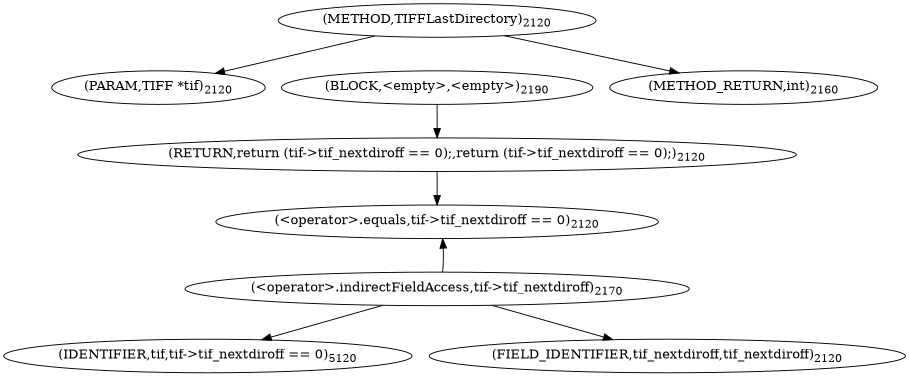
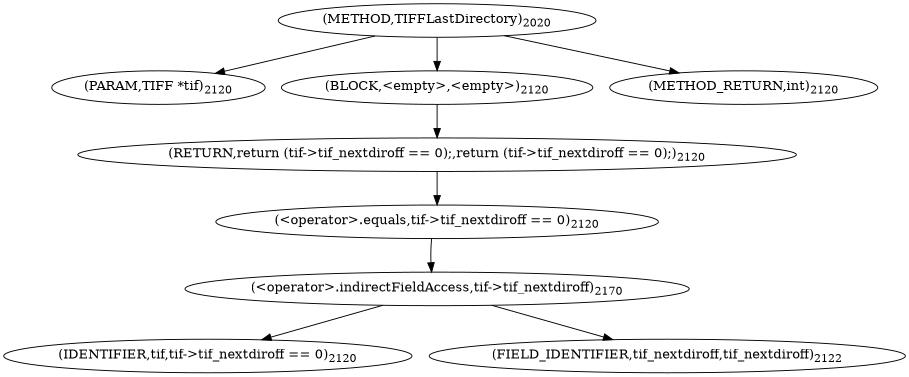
(537, 19) -> (537, 19)
none -> (437, 49)
(535, 86) -> (535, 86)
(825, 86) -> (825, 86)
(443, 260) -> (431, 251)
(343, 355) -> (343, 355)
(829, 355) -> (829, 355)
